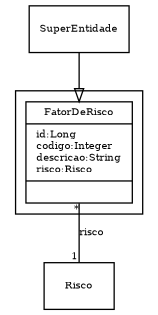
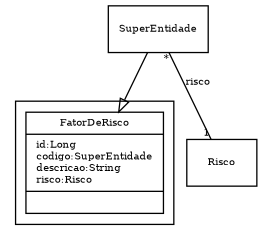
(75, 146) -> (95, 156)
(79, 233) -> (190, 96)
